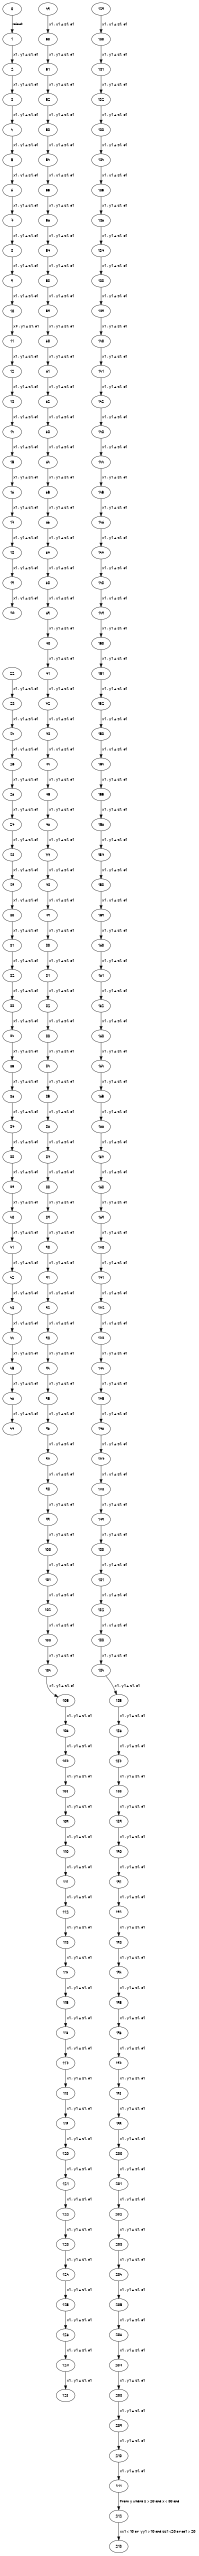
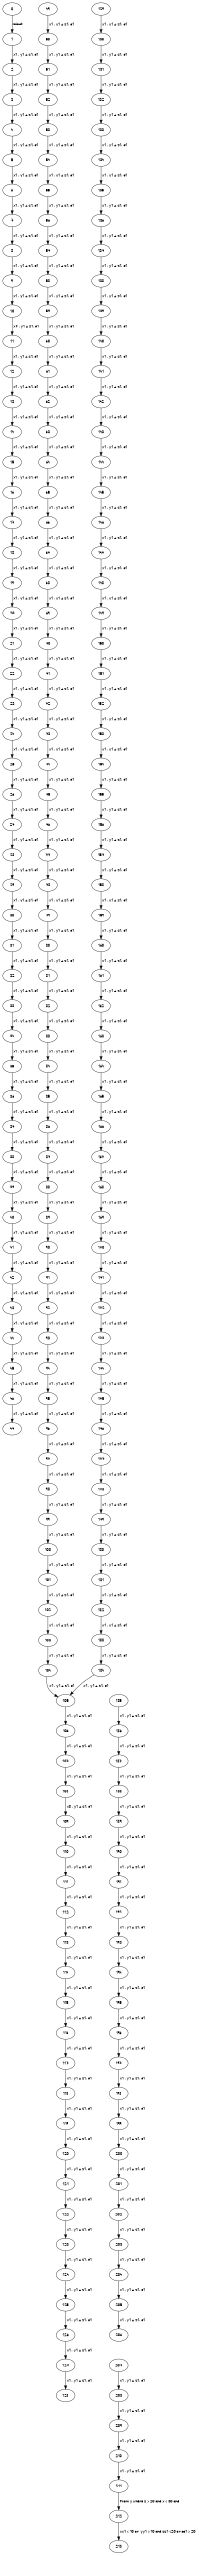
none -> (12, 643)
(111, 1683) -> (83, 1683)
(79, 1806) -> (79, 1806)
(119, 2348) -> none
